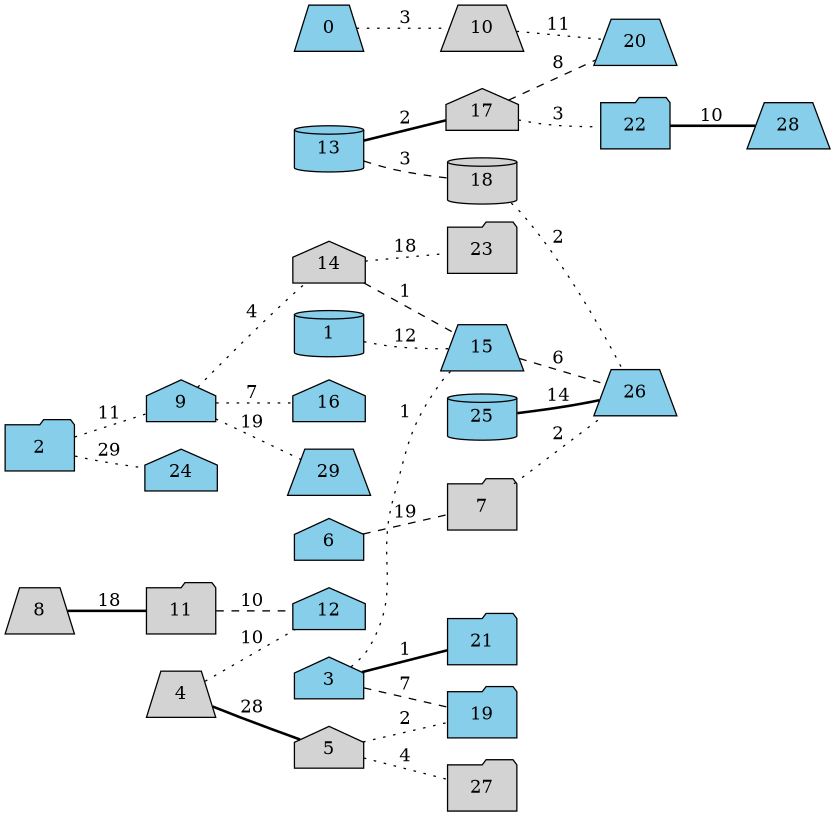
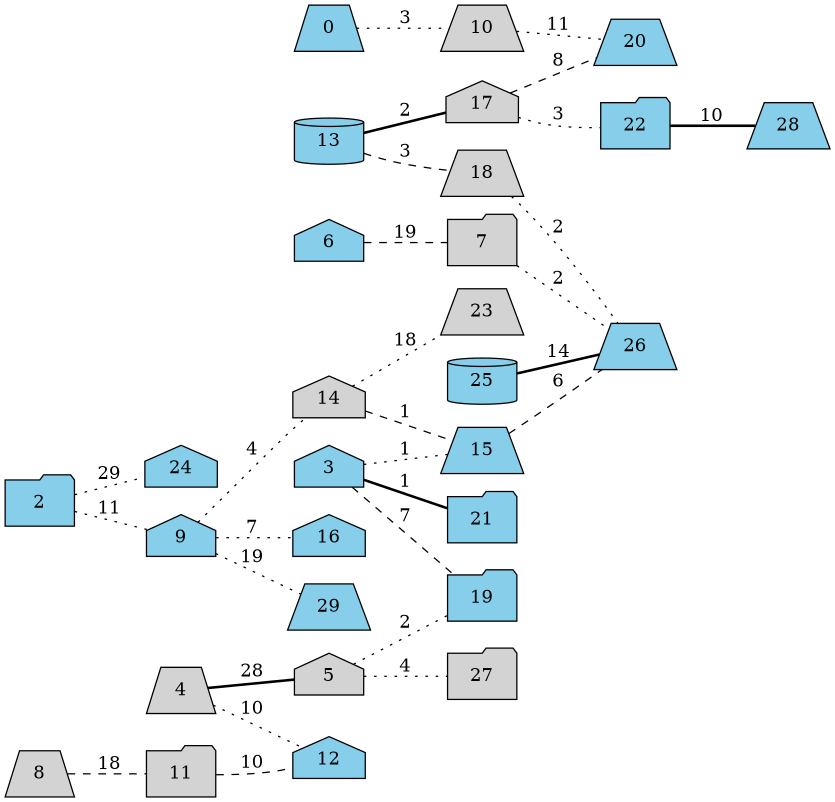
(482, 181) -> (482, 173)
(482, 250) -> (482, 312)
(329, 334) -> none
(107, 611) -> (107, 774)
